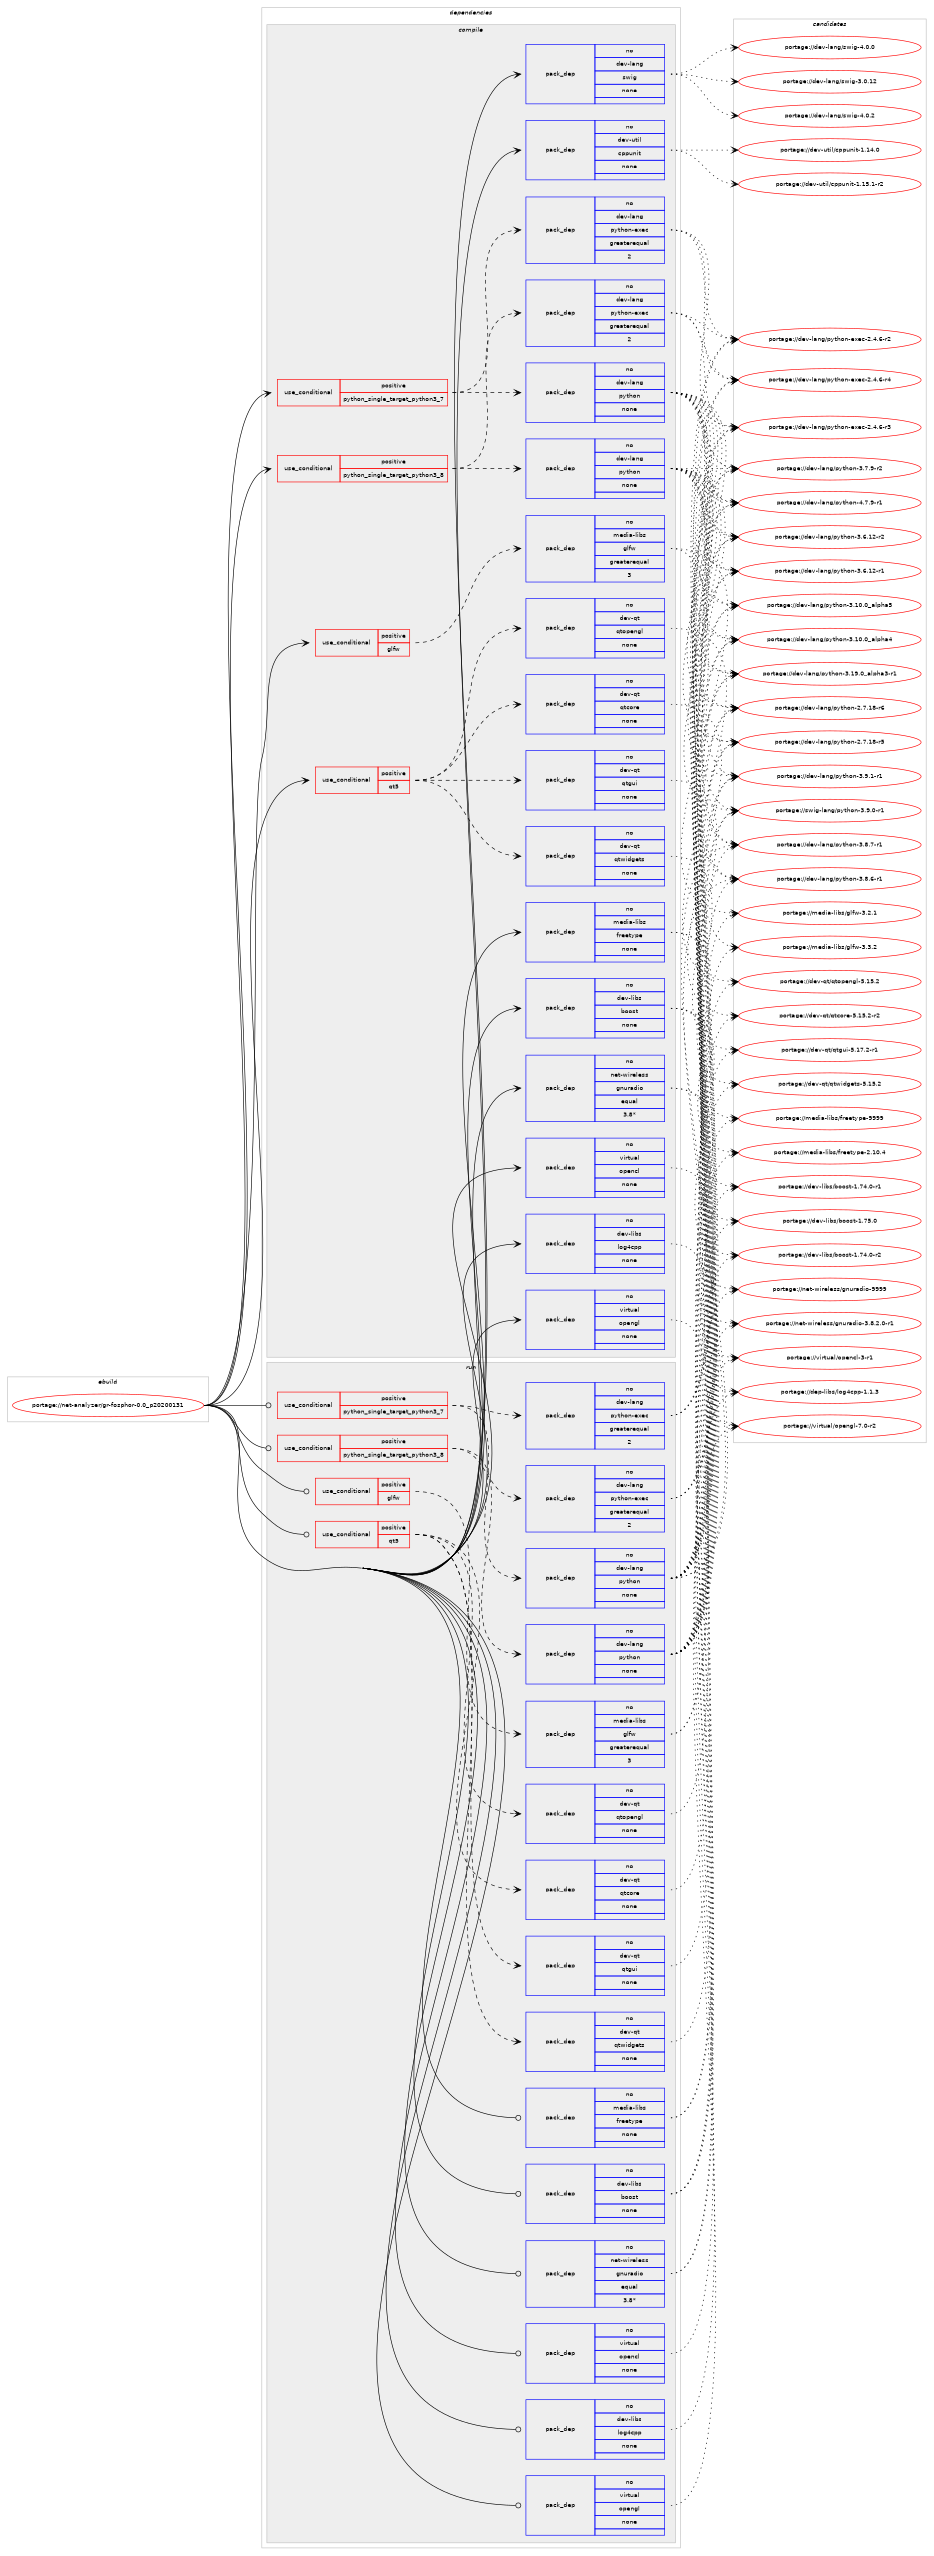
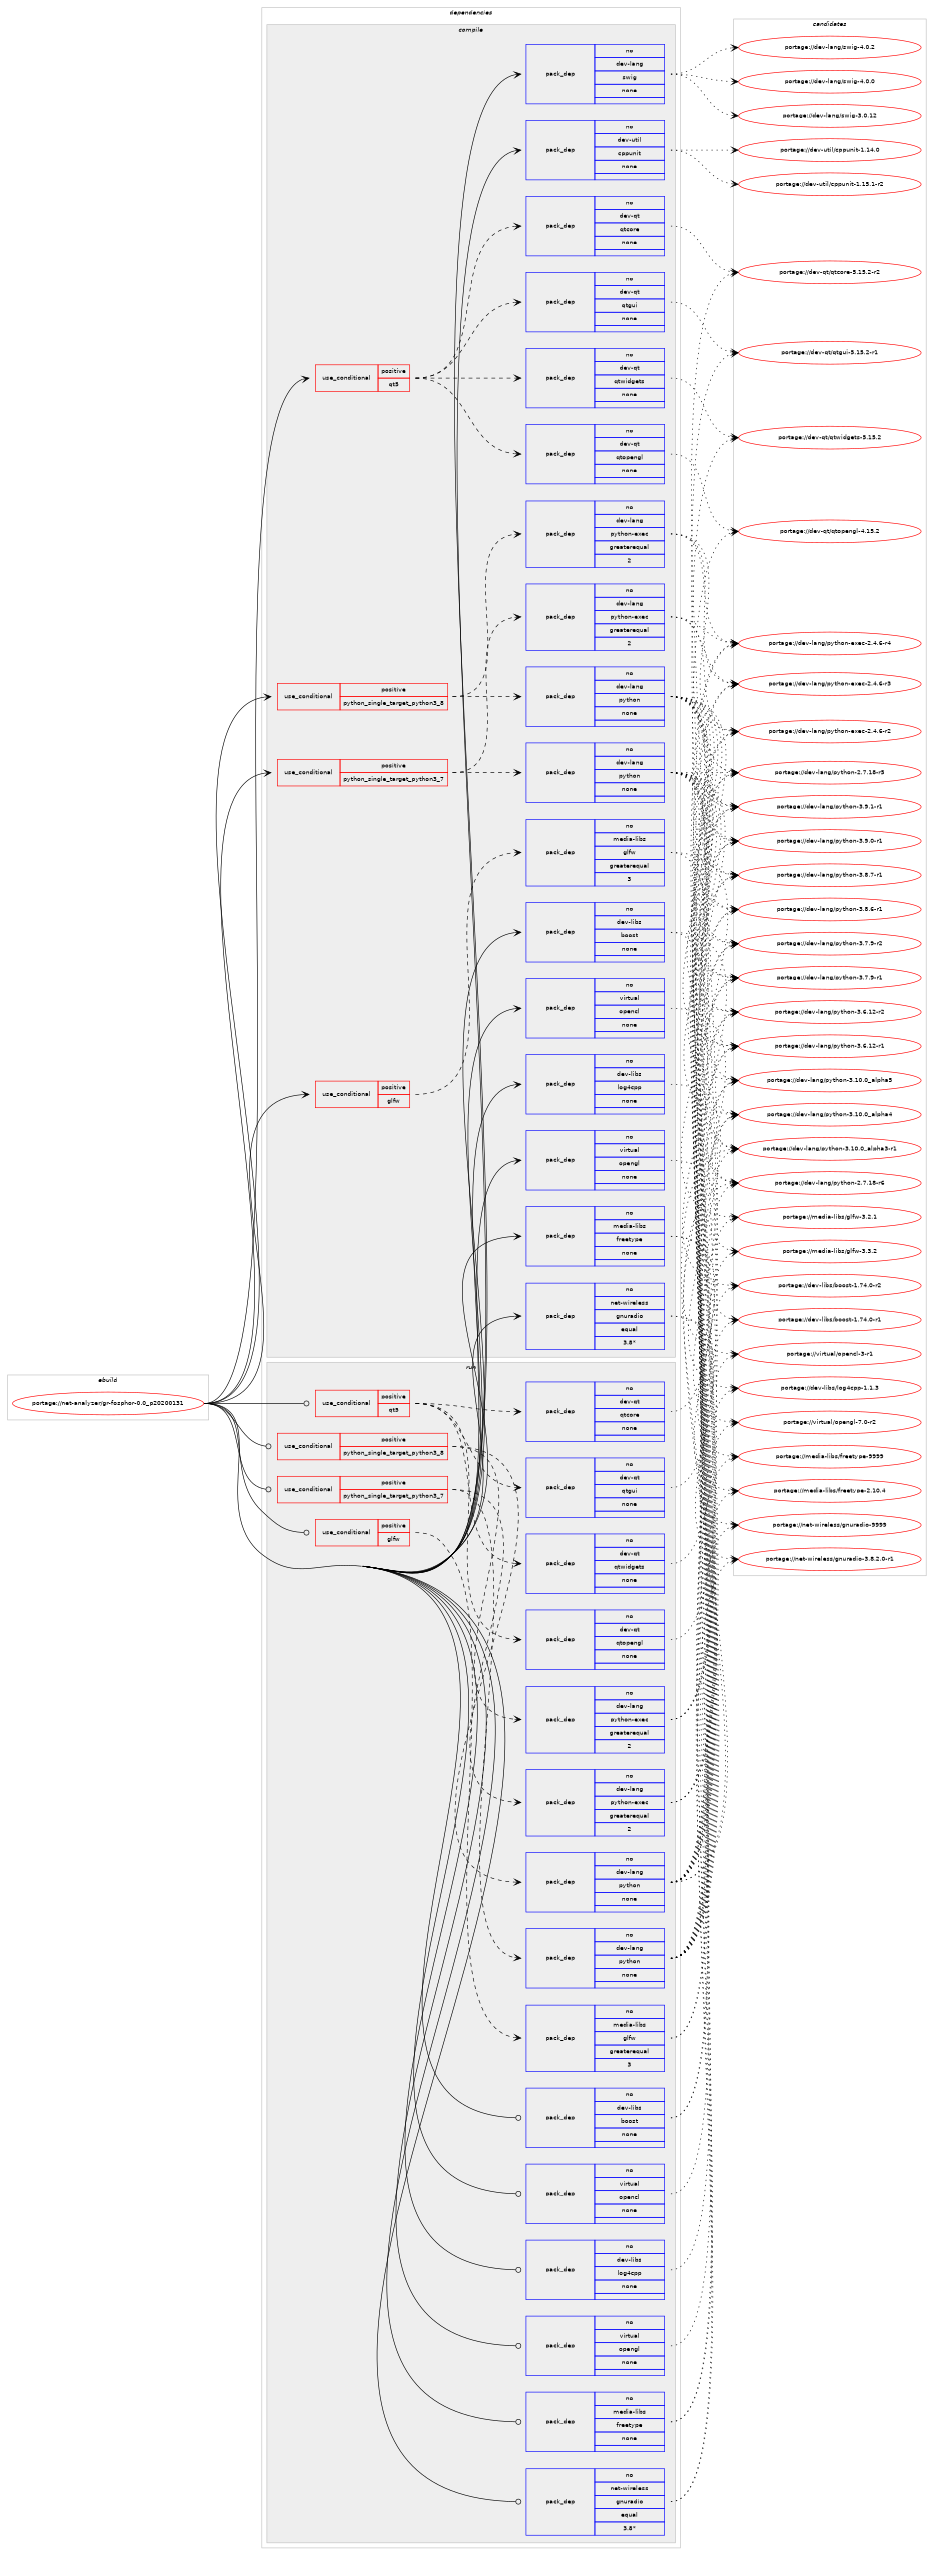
(830, 503) -> (830, 978)
(830, 674) -> (830, 1149)
(830, 811) -> (830, 841)
(830, 982) -> (830, 531)
(830, 1050) -> (830, 353)
(830, 1221) -> none
(830, 1392) -> (830, 1388)
